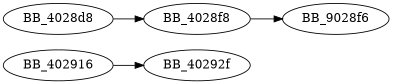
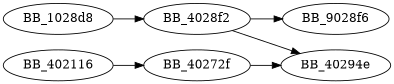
(58, 19) -> (58, 19)
(197, 19) -> (197, 19)
(58, 65) -> (58, 65)
(197, 65) -> (197, 65)
none -> (336, 65)
